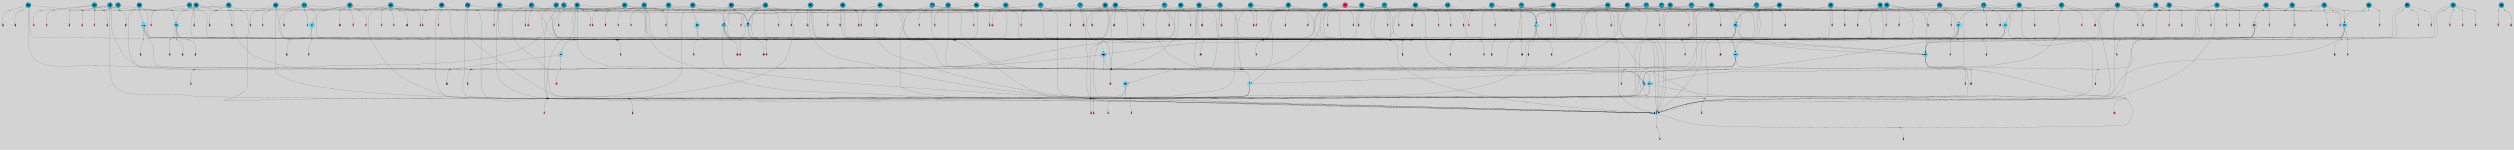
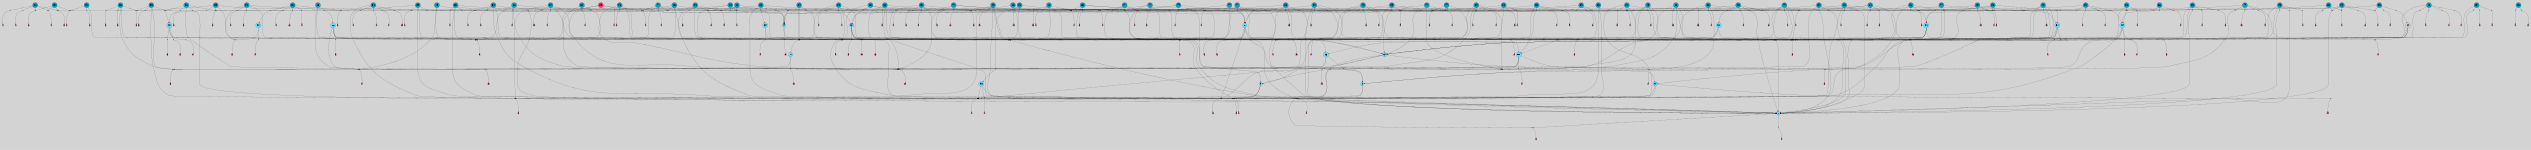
none -> (799, 5)
(748, 25) -> (784, 25)
